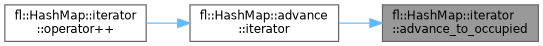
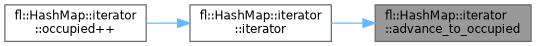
(76, 23) -> (76, 23)
(264, 23) -> (261, 23)
